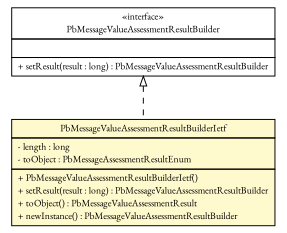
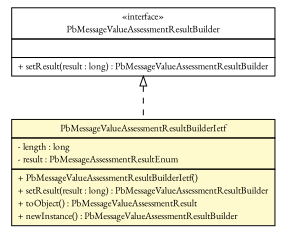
(105, 159) -> (98, 159)
